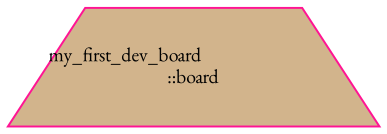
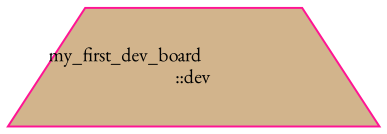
(194, 67) -> (194, 67)
